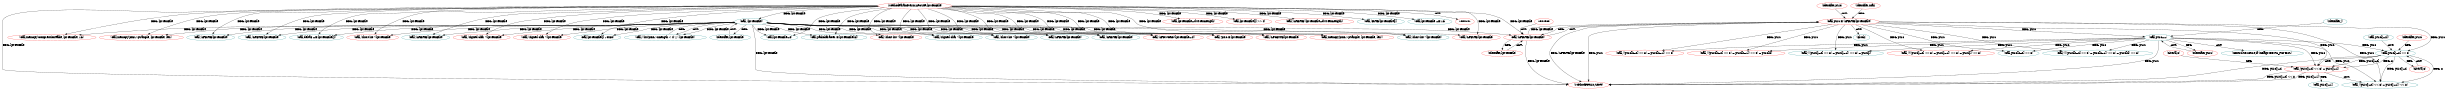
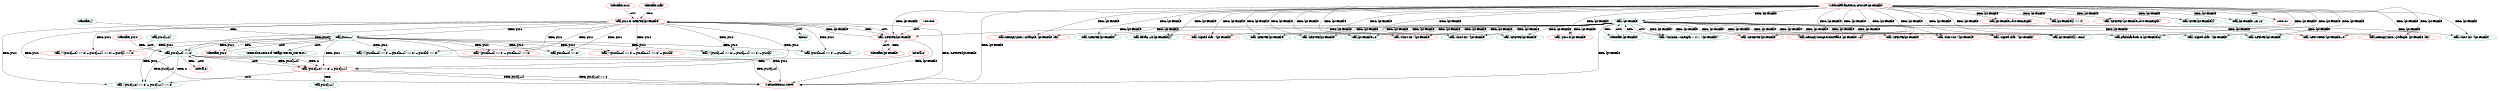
none -> (828, 53)
